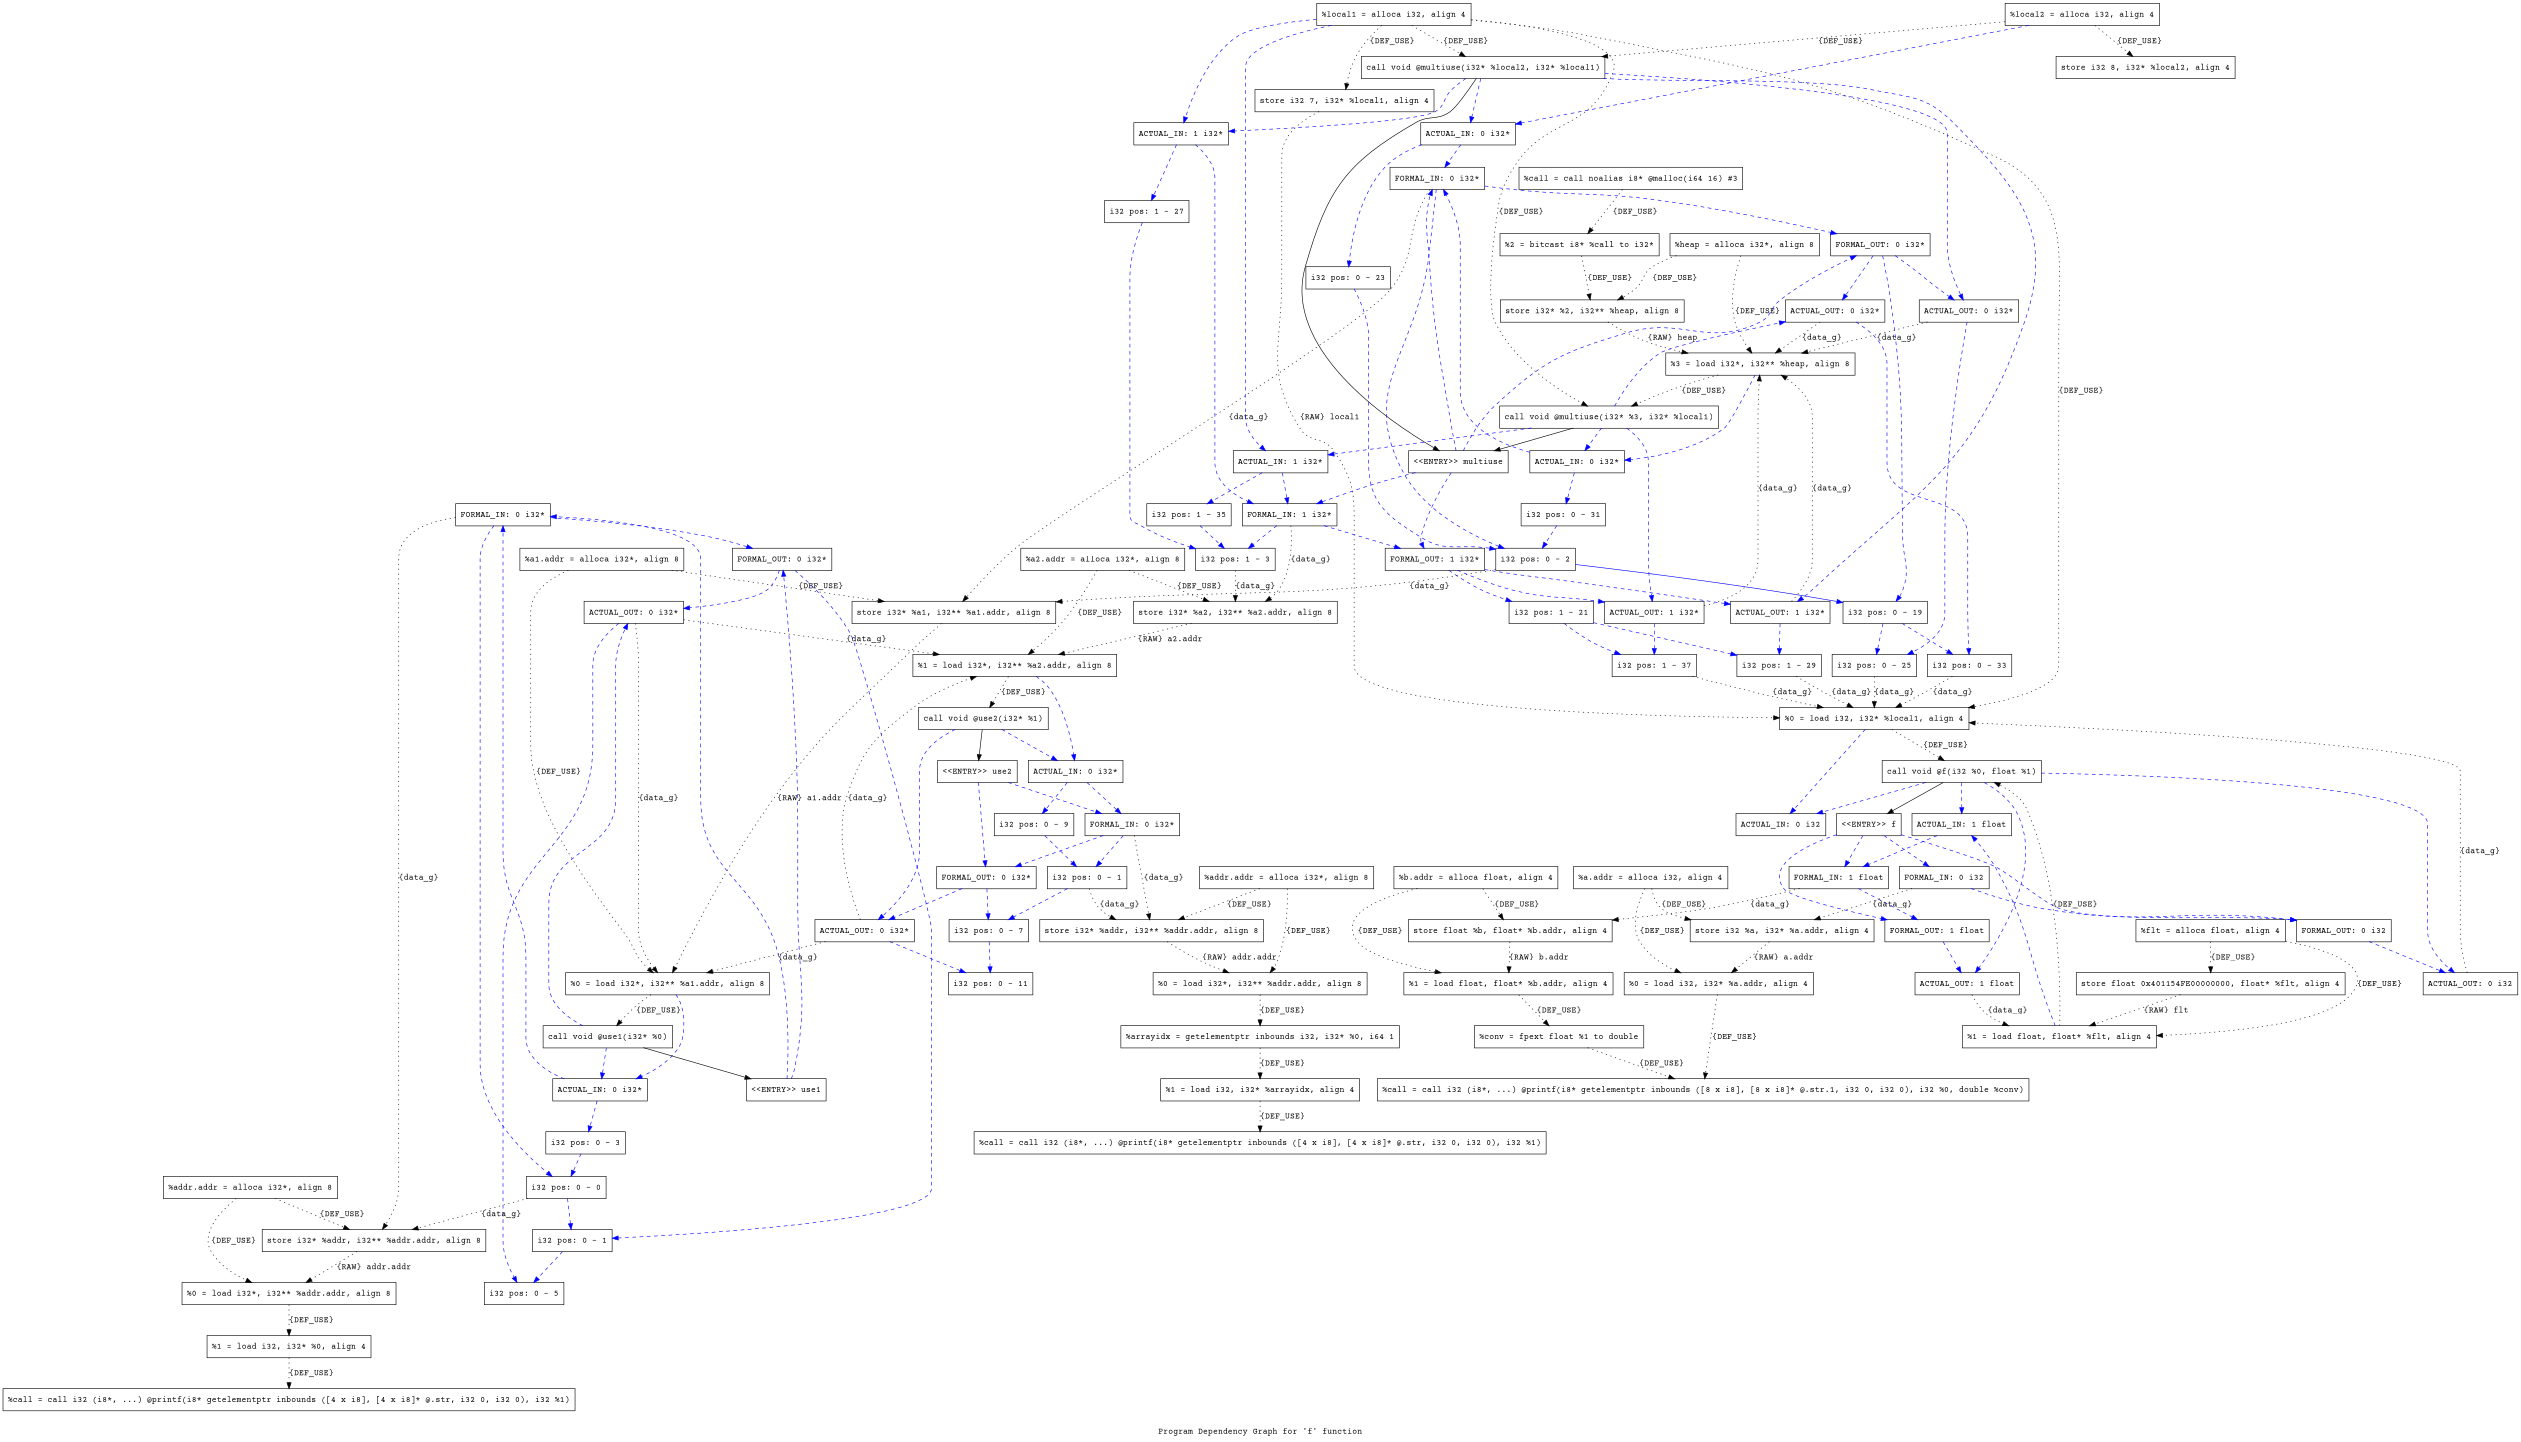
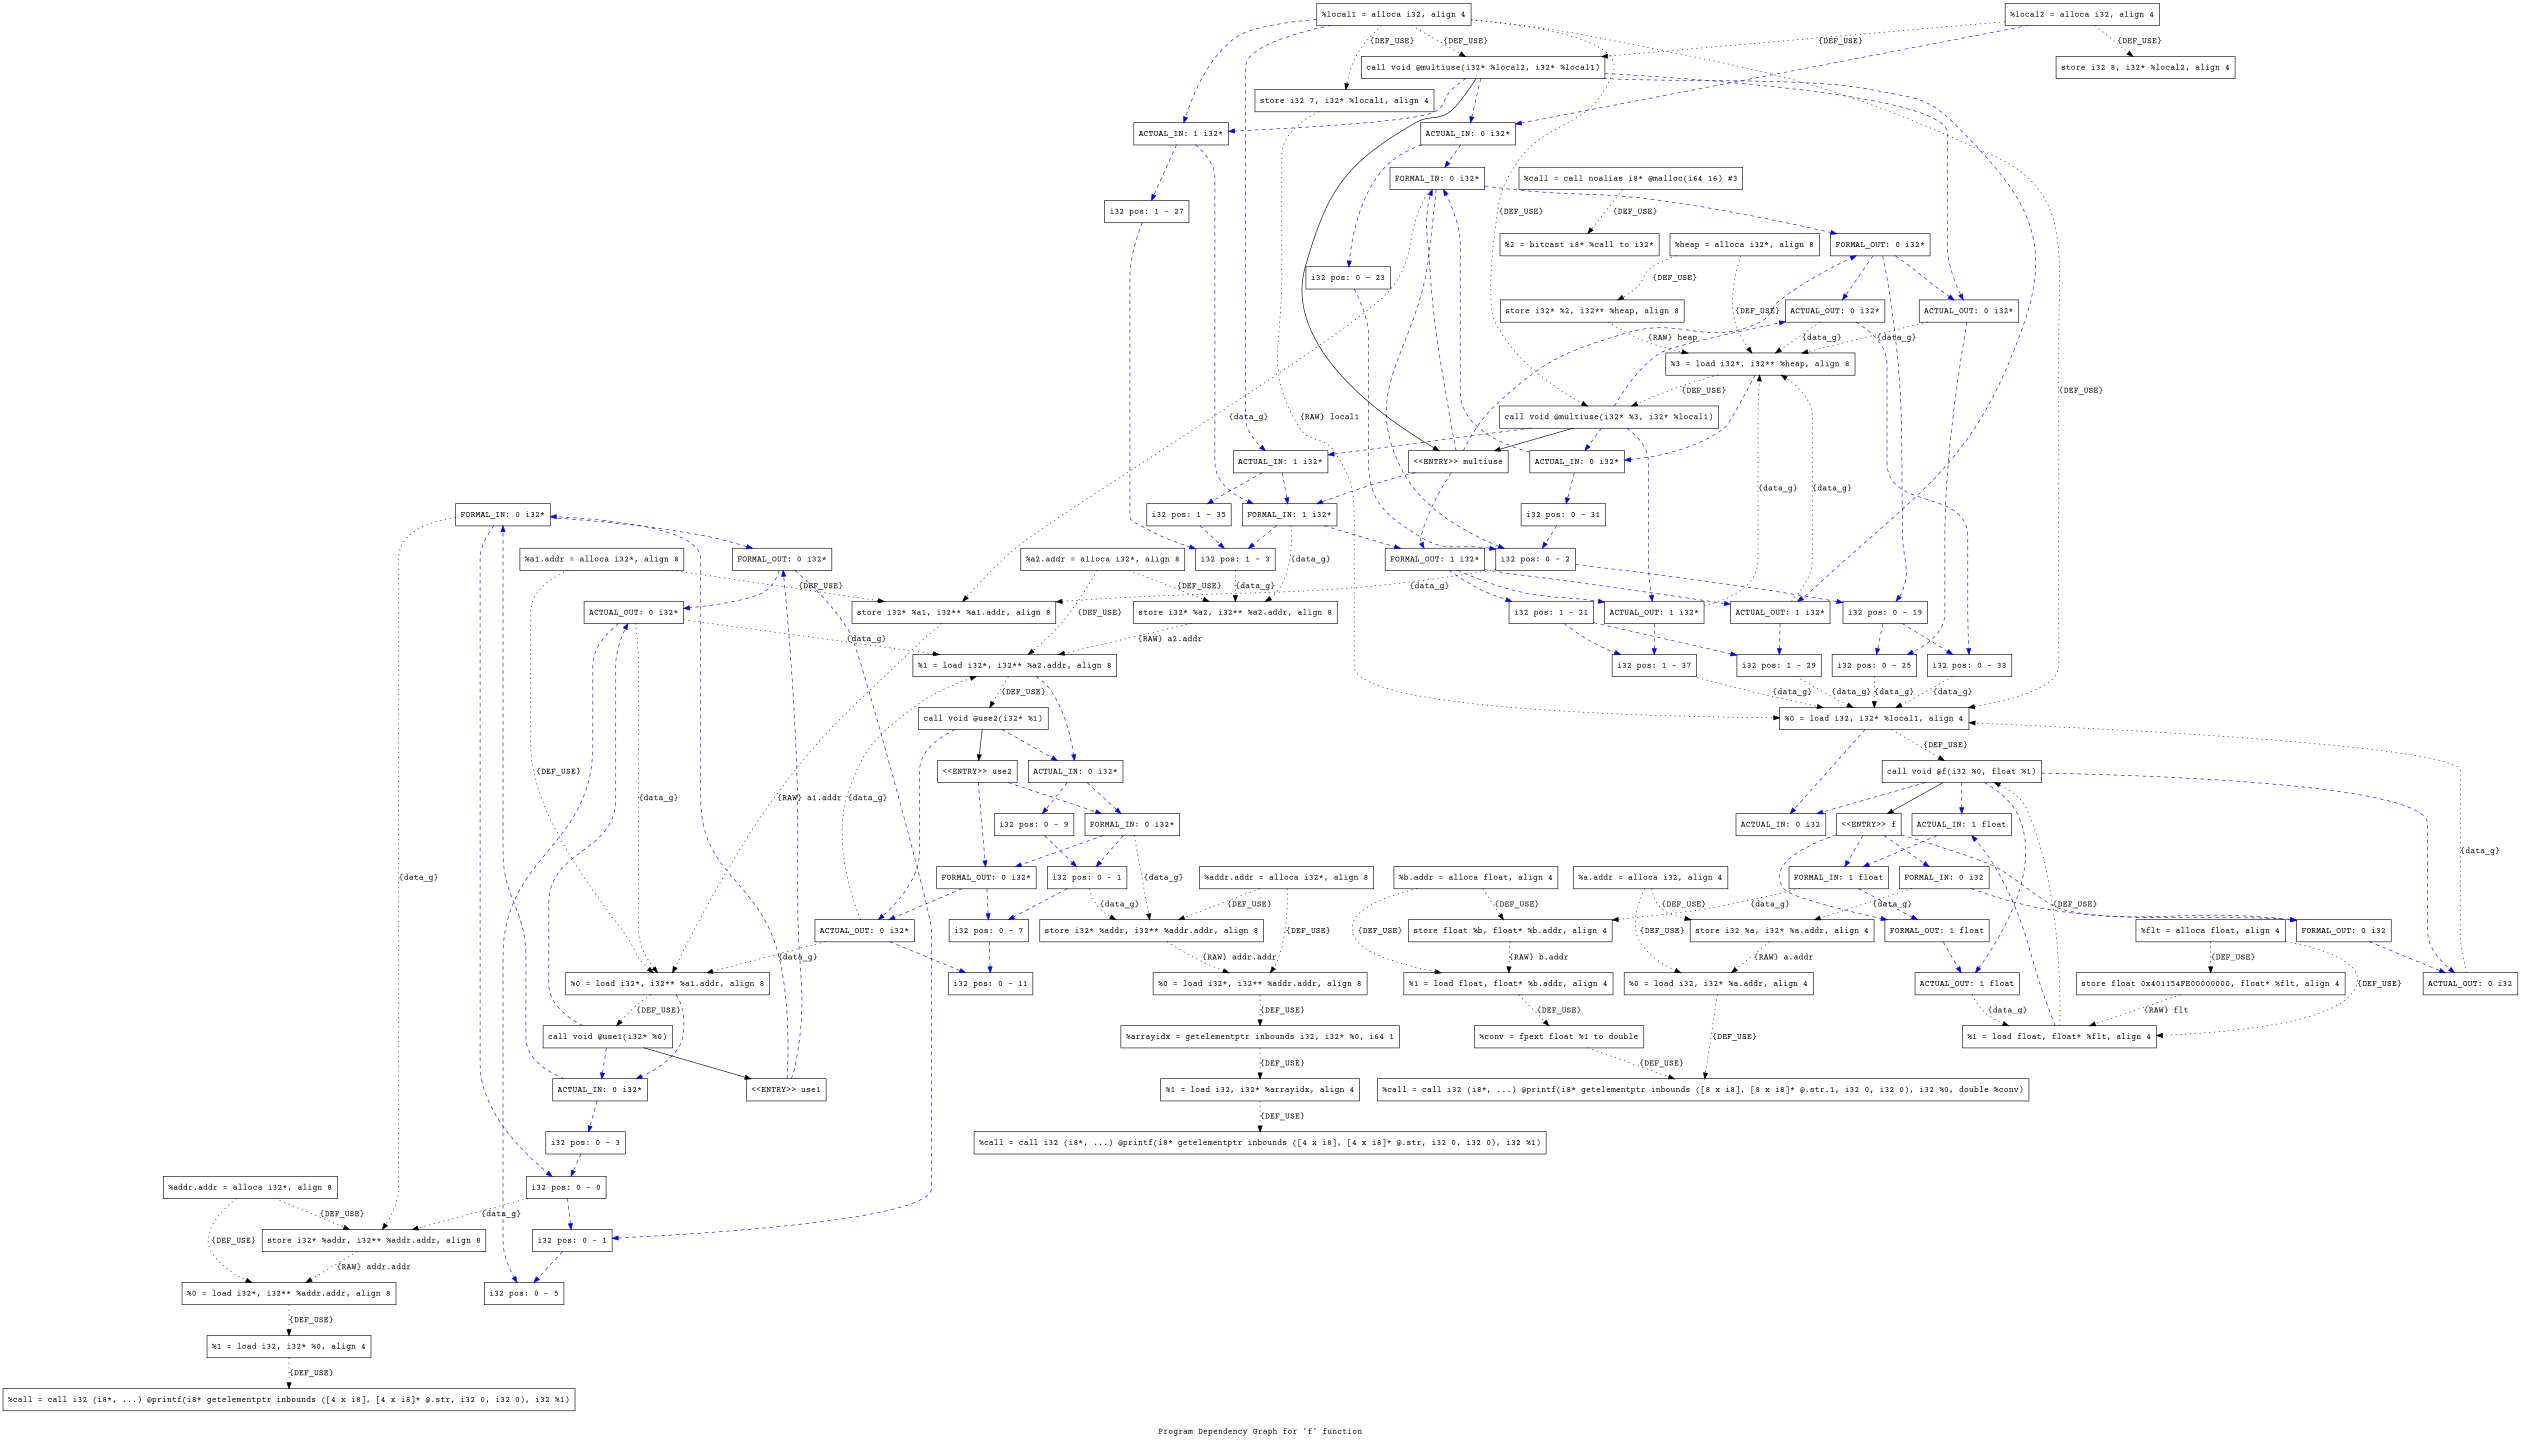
(1585, 275) -> none
(1706, 581) -> (1706, 581)
